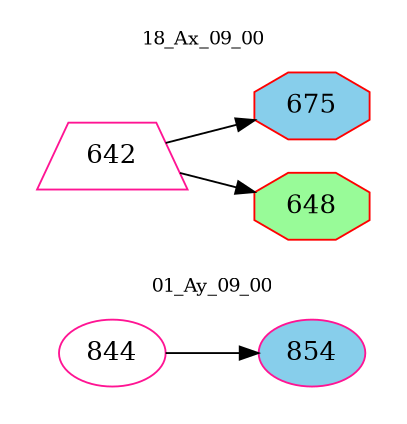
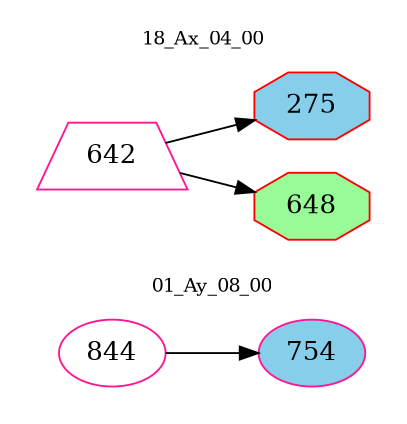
(203, 40) -> (203, 40)
(312, 106) -> (312, 106)
(212, 287) -> (212, 287)
(312, 353) -> (312, 353)
